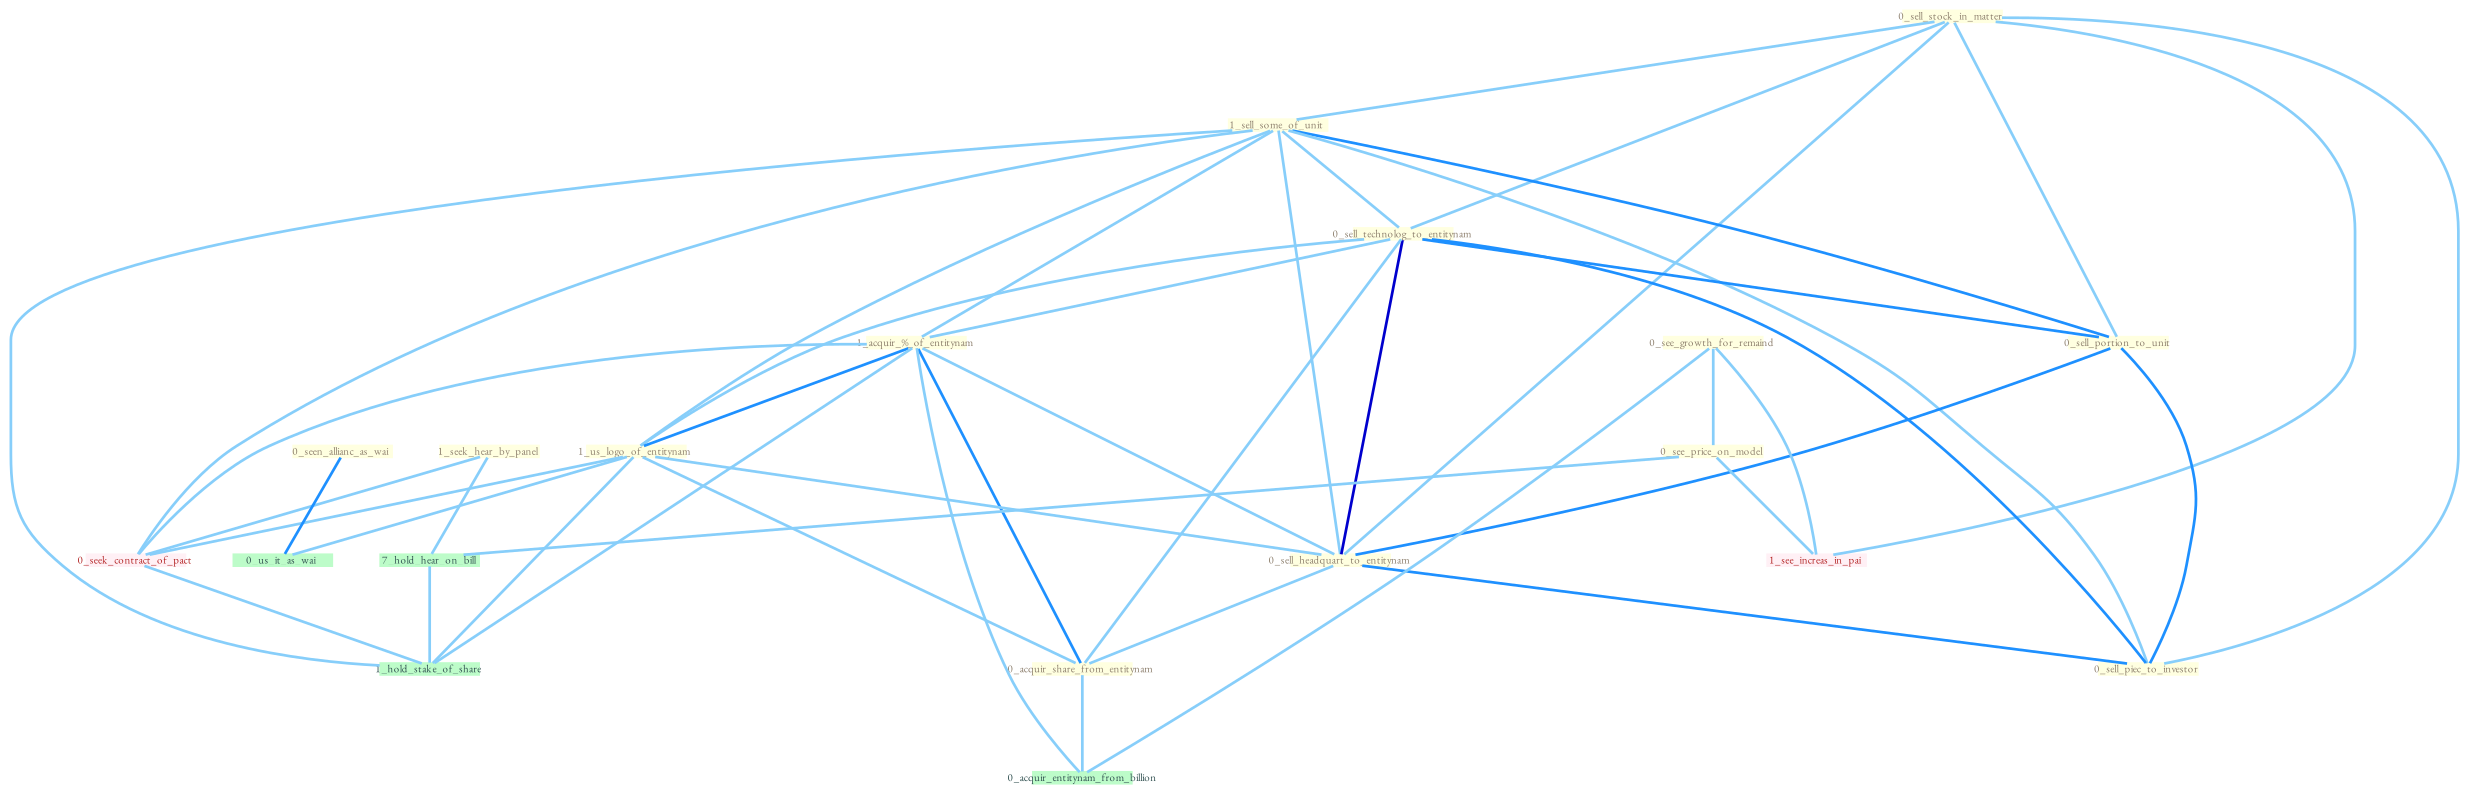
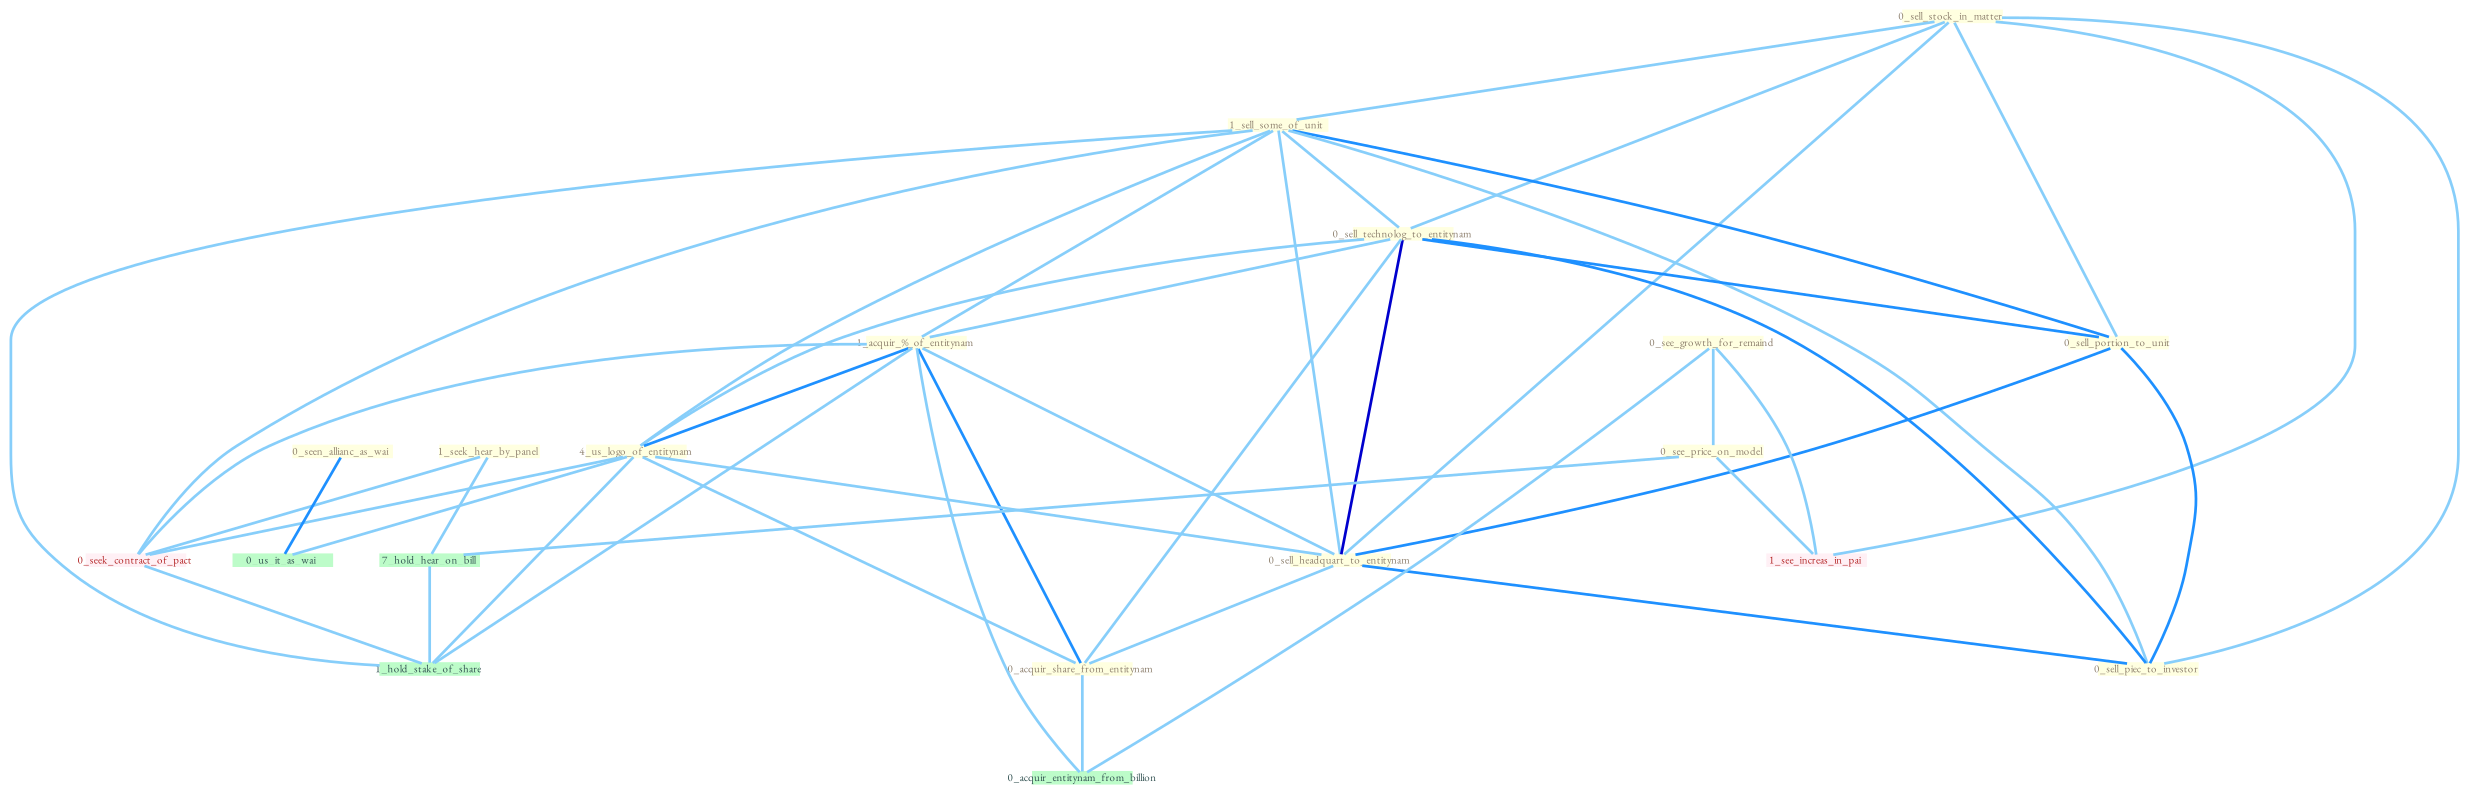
(636, 451) -> (636, 451)
